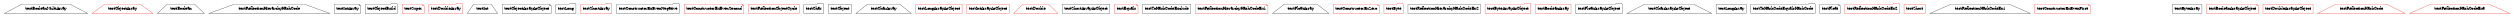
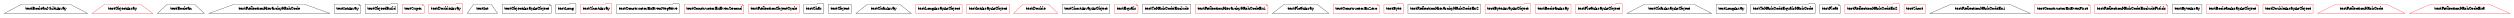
(1599, 9) -> (1599, 9)
none -> (2131, 9)
